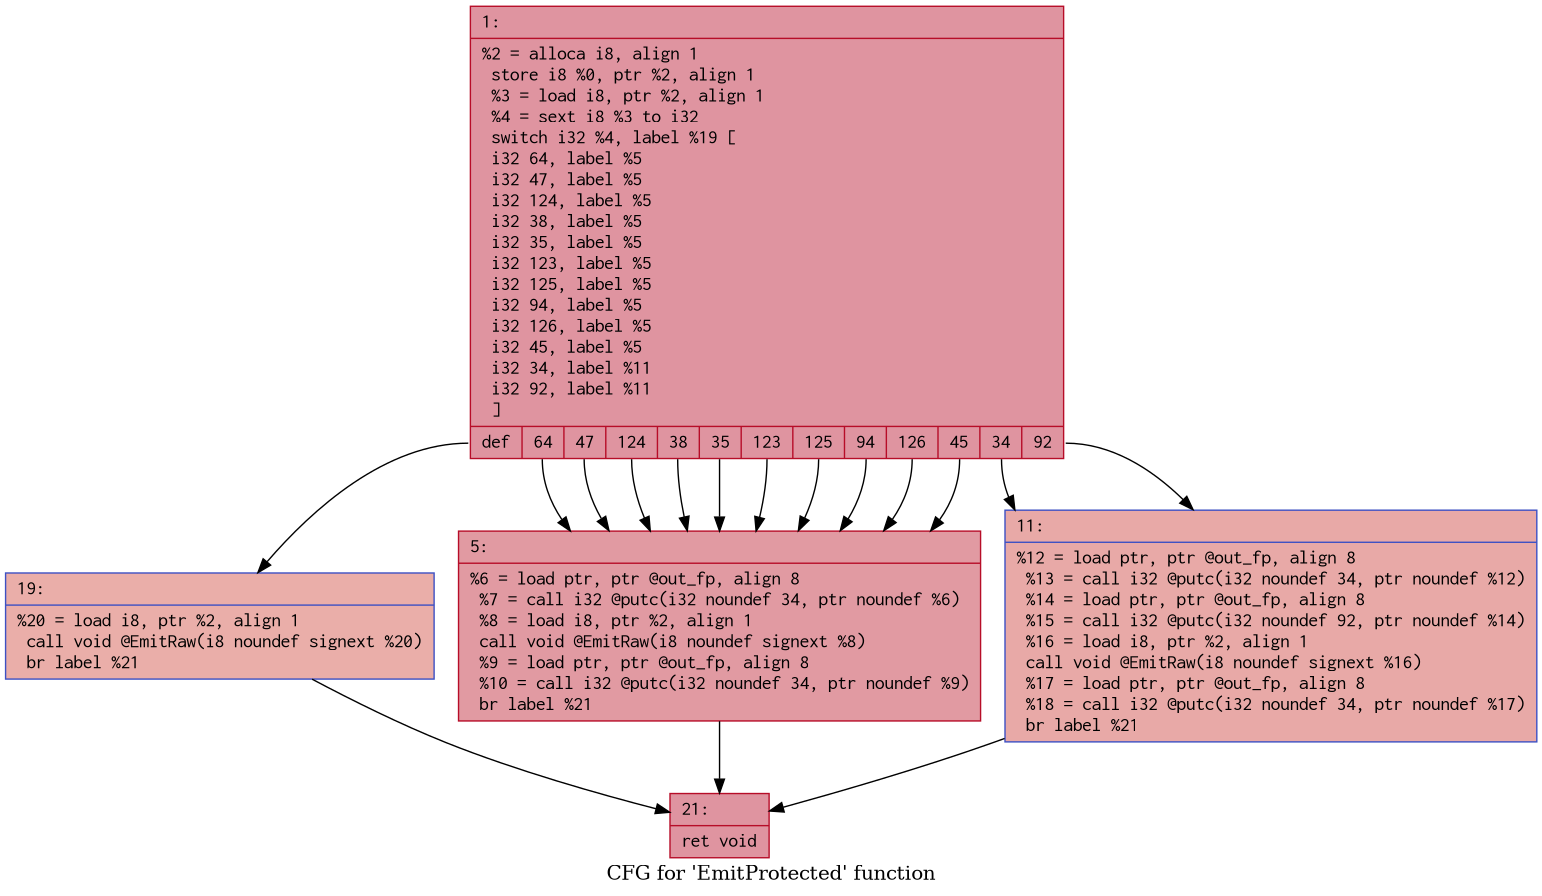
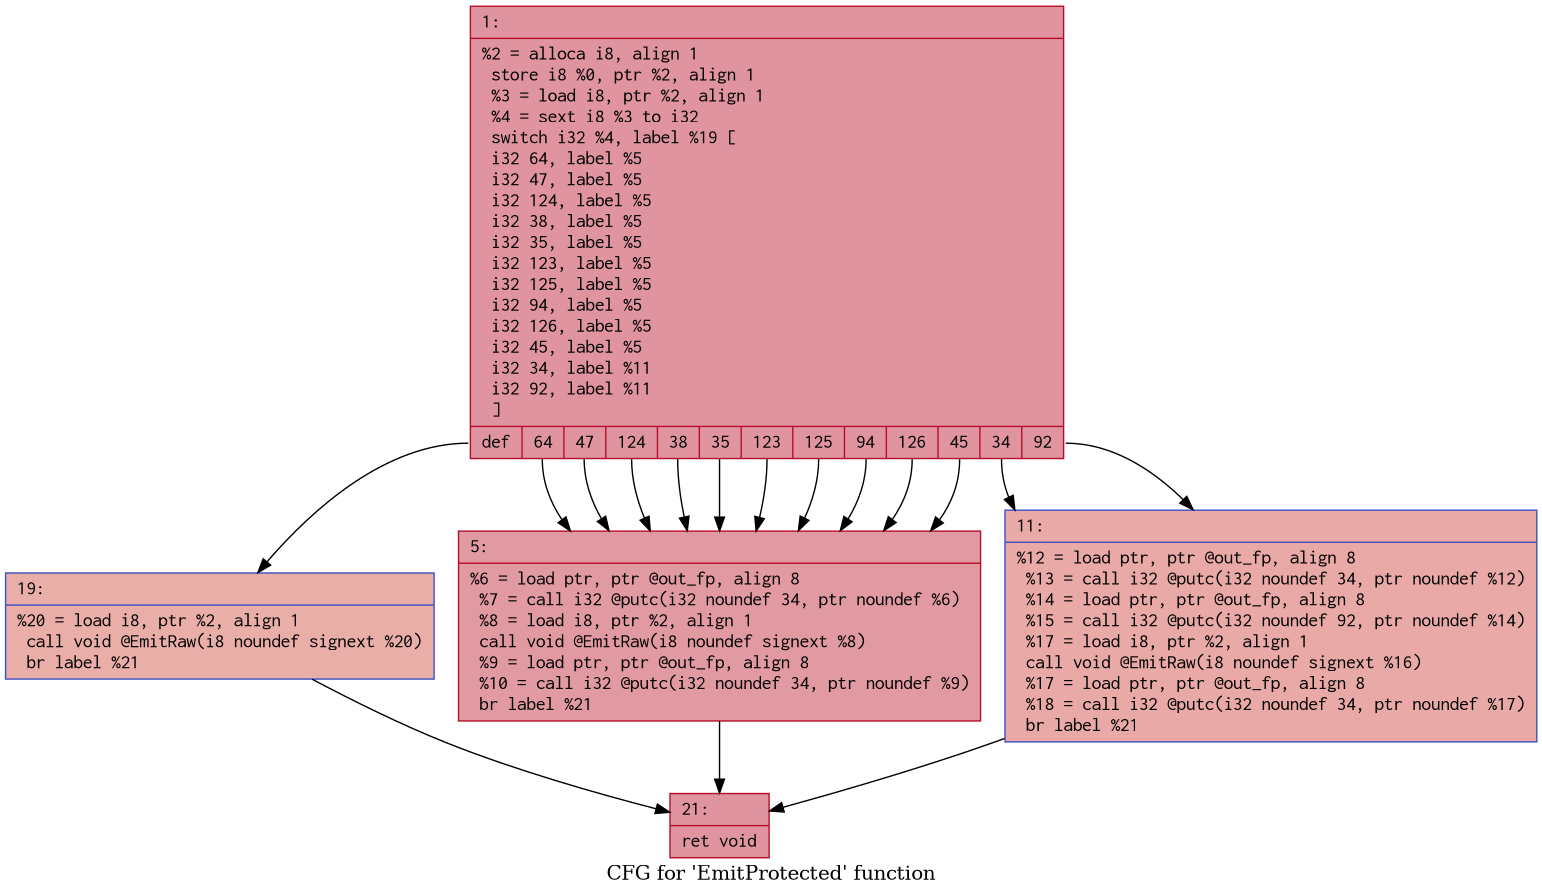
(1163, 641) -> (1163, 641)
